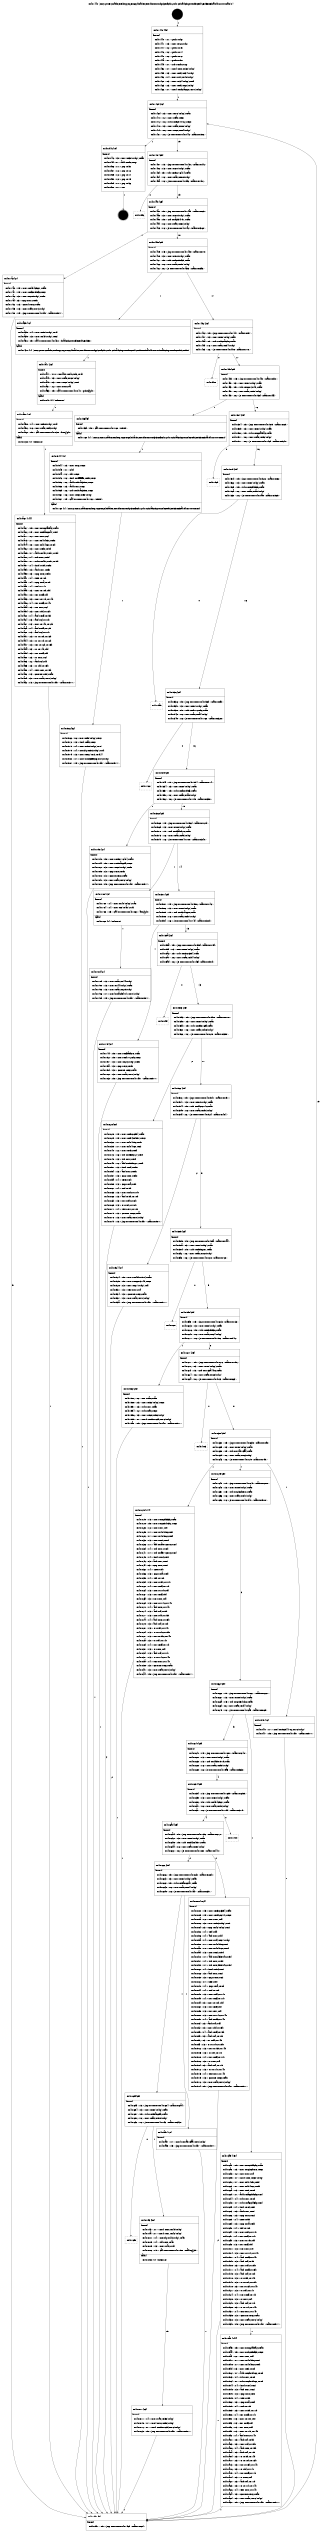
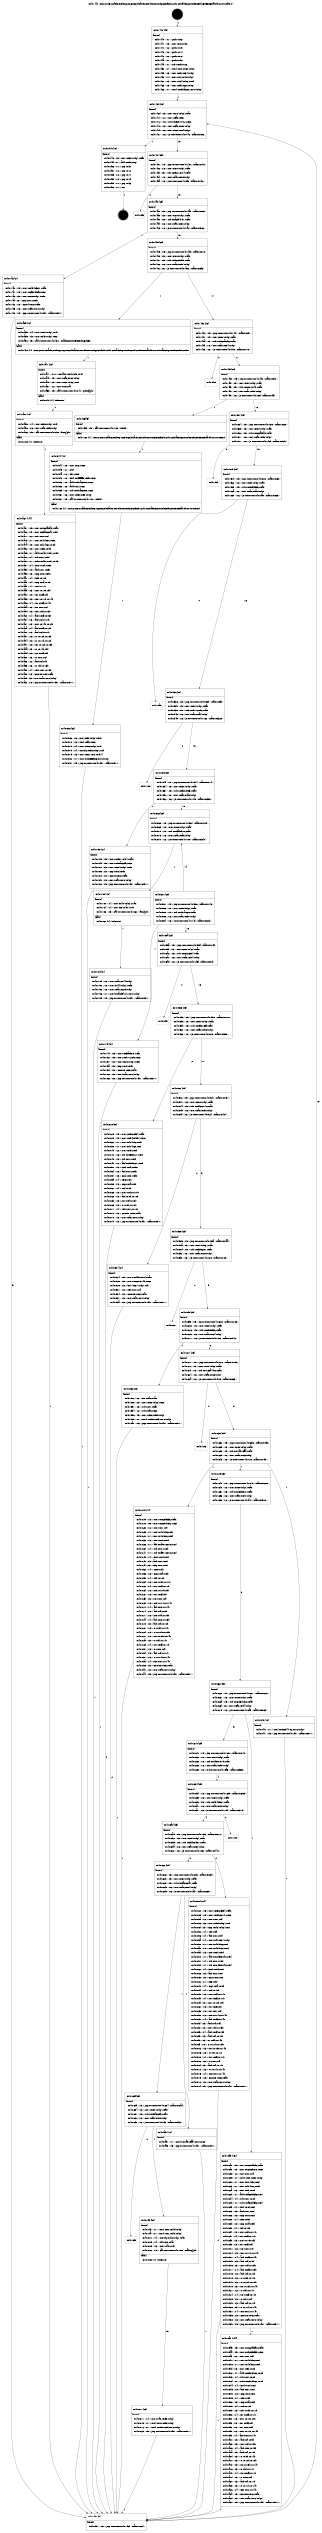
(177, 867) -> (183, 868)
